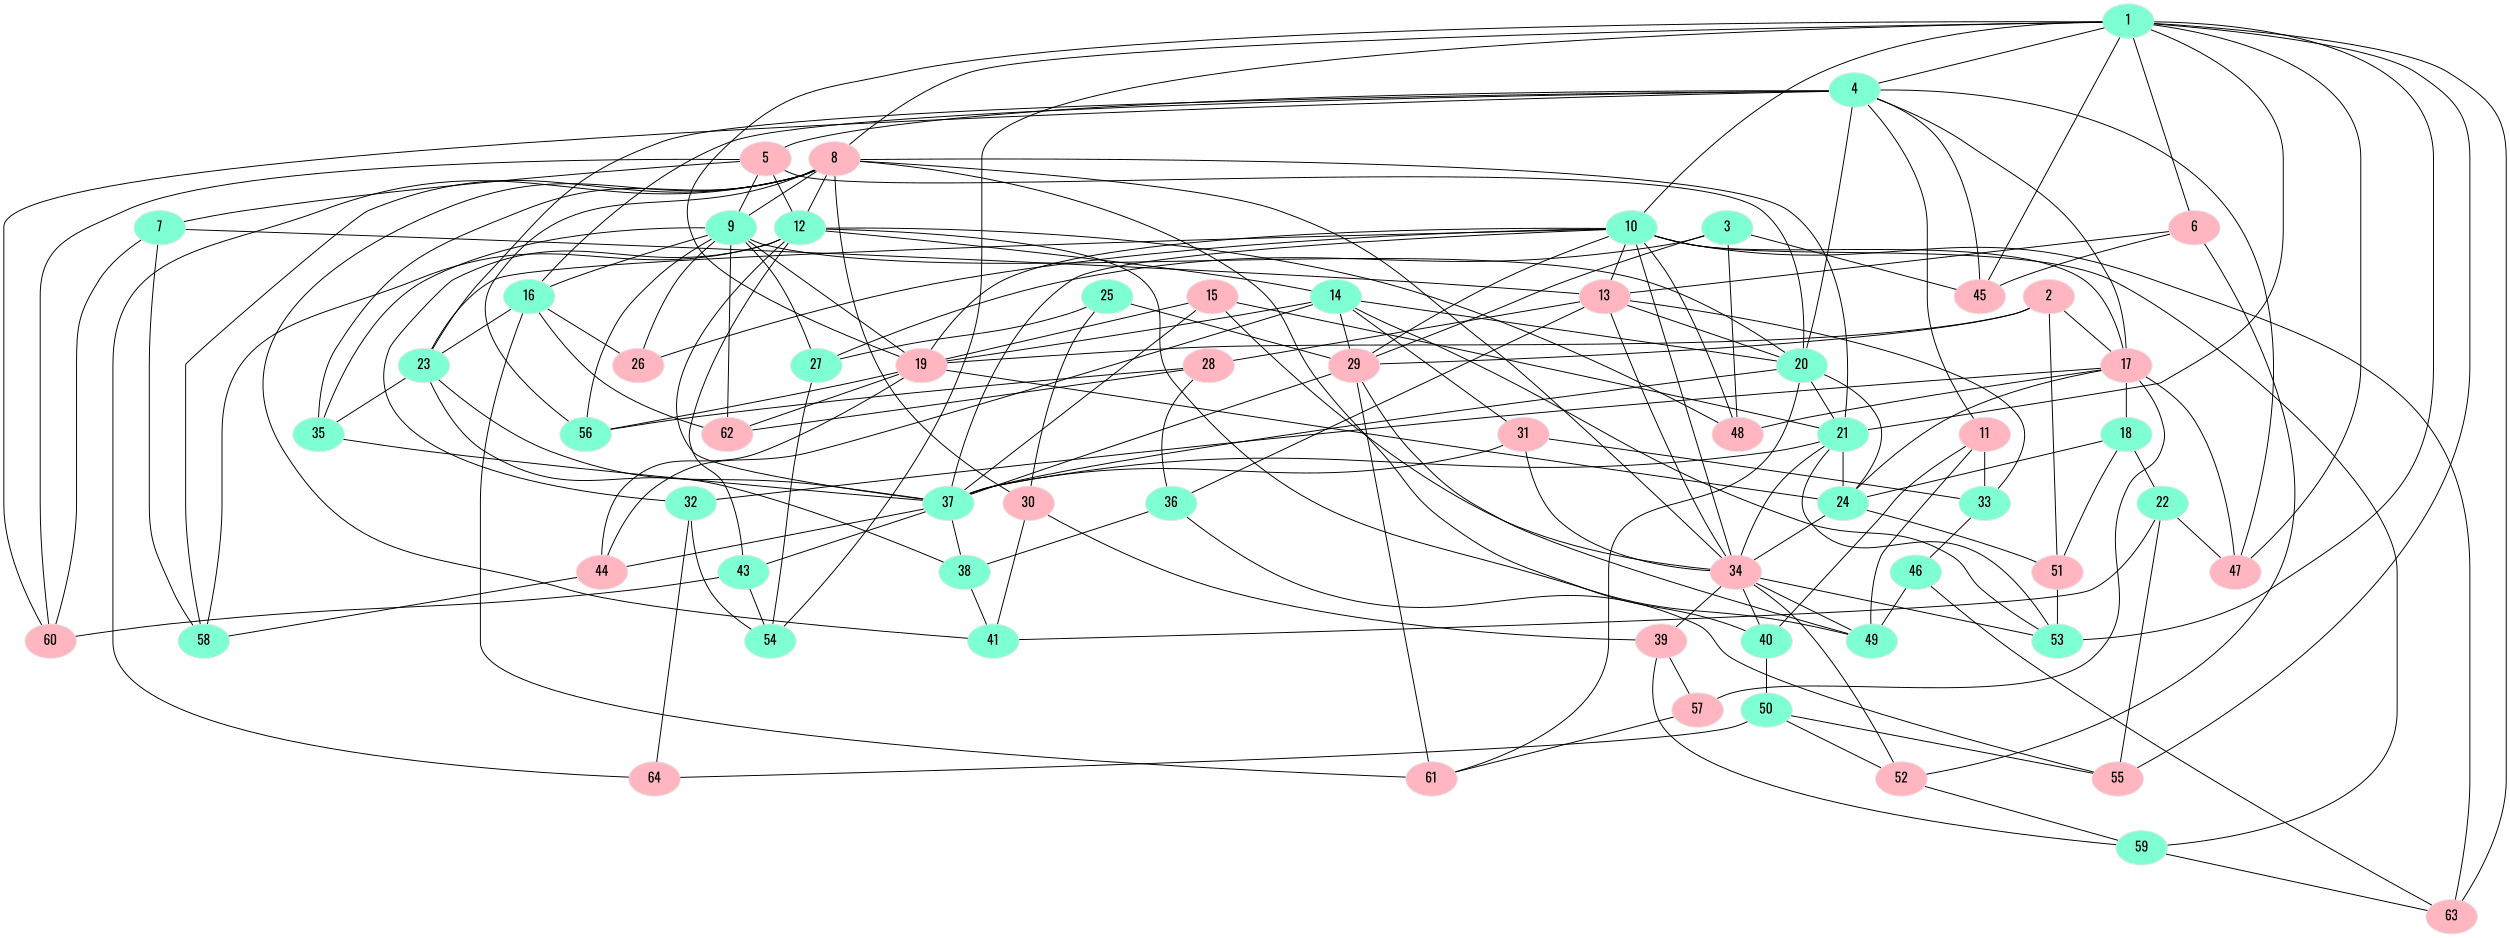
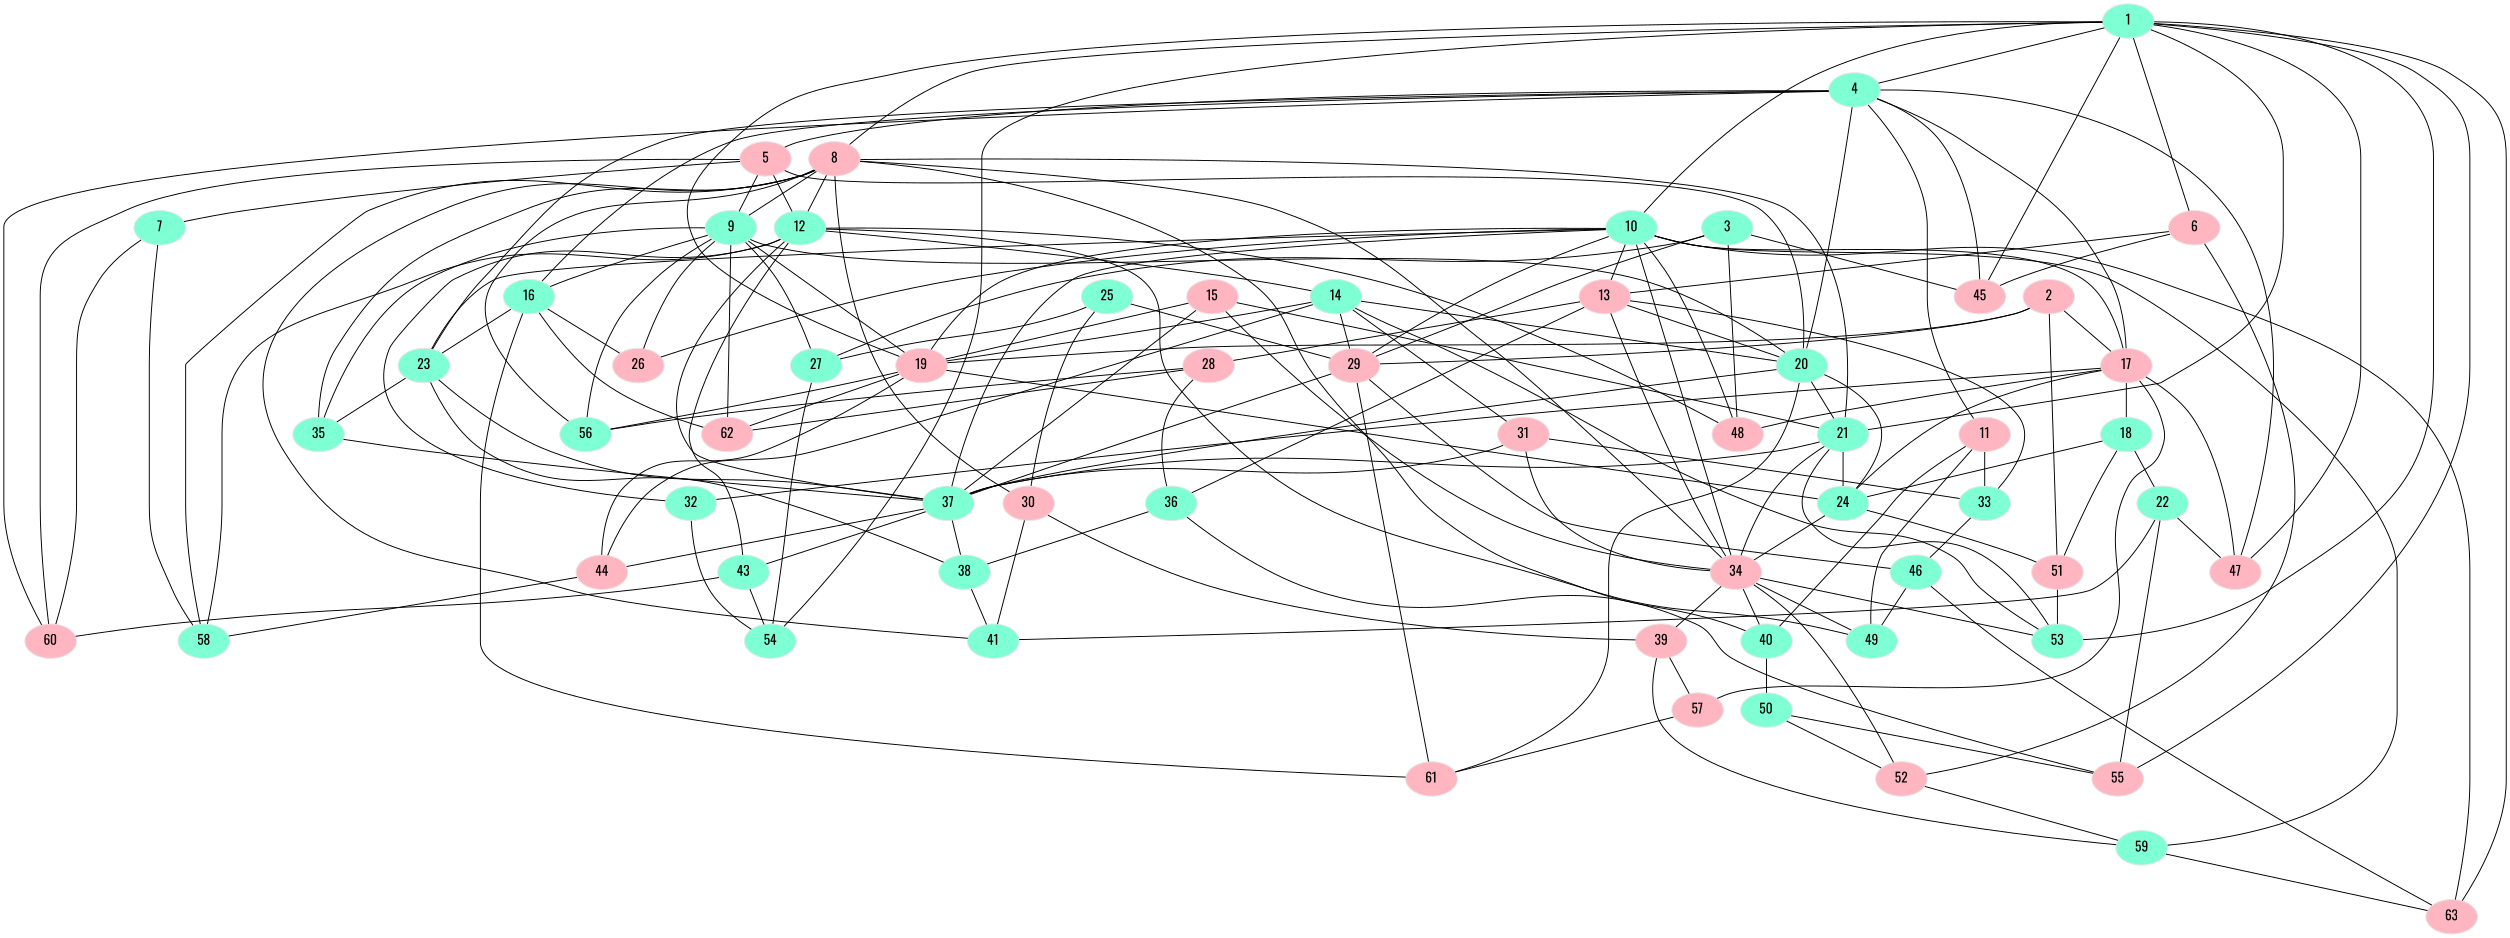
(639, 246) -> none
(1619, 565) -> (1607, 531)
(655, 779) -> none
